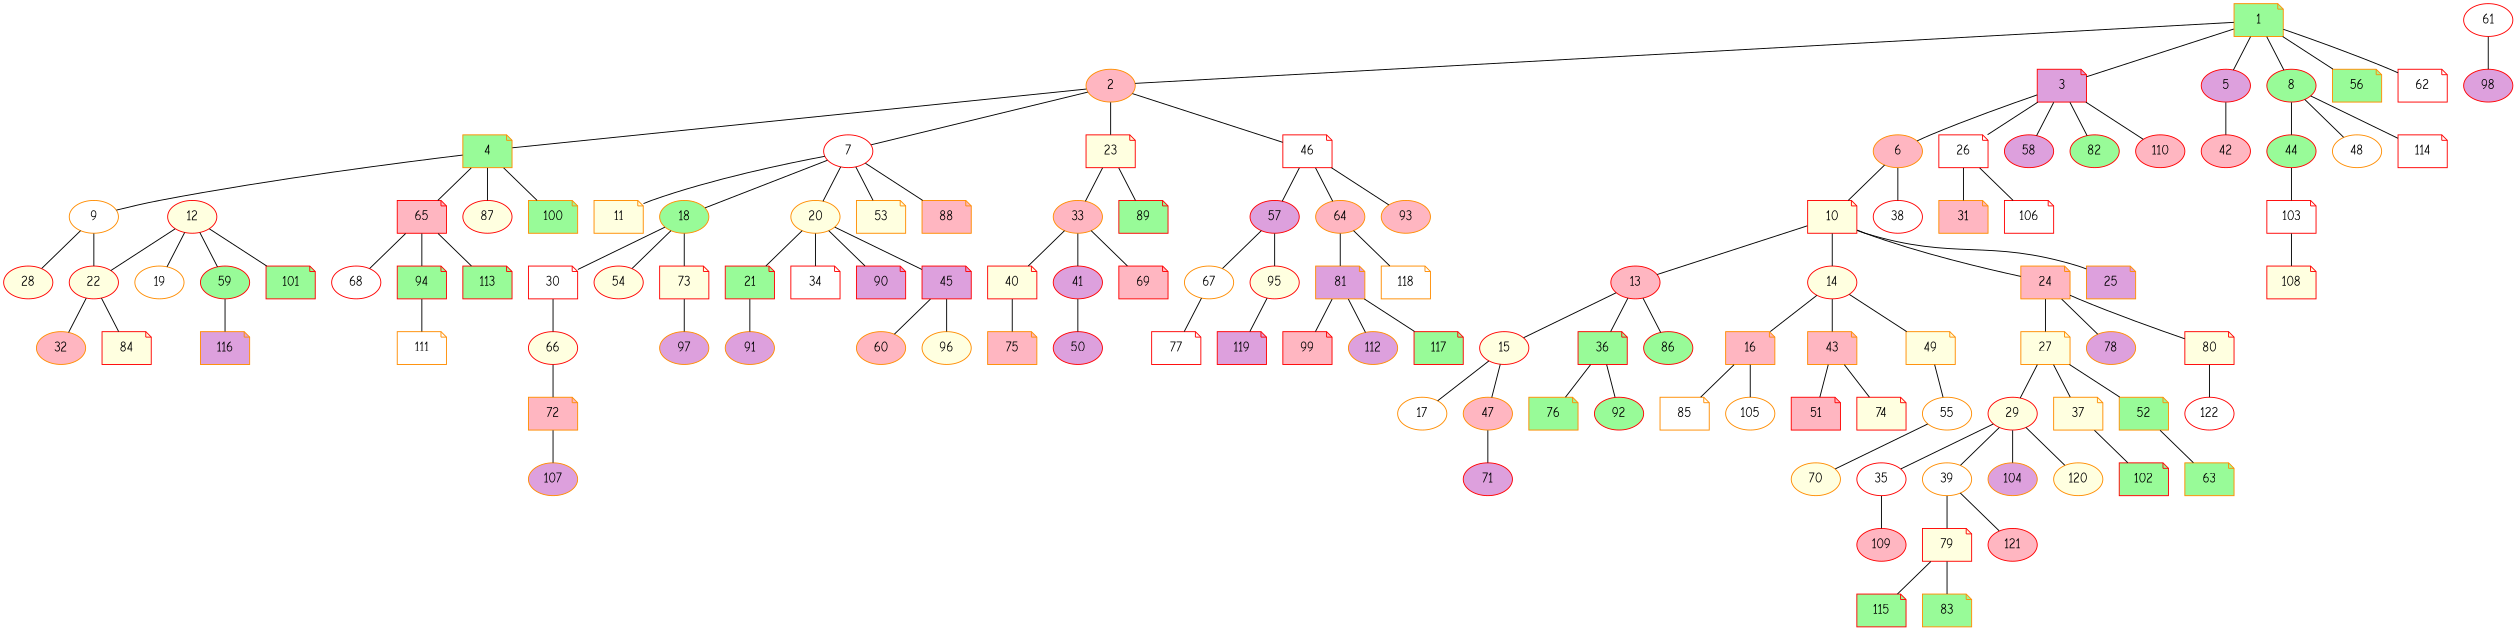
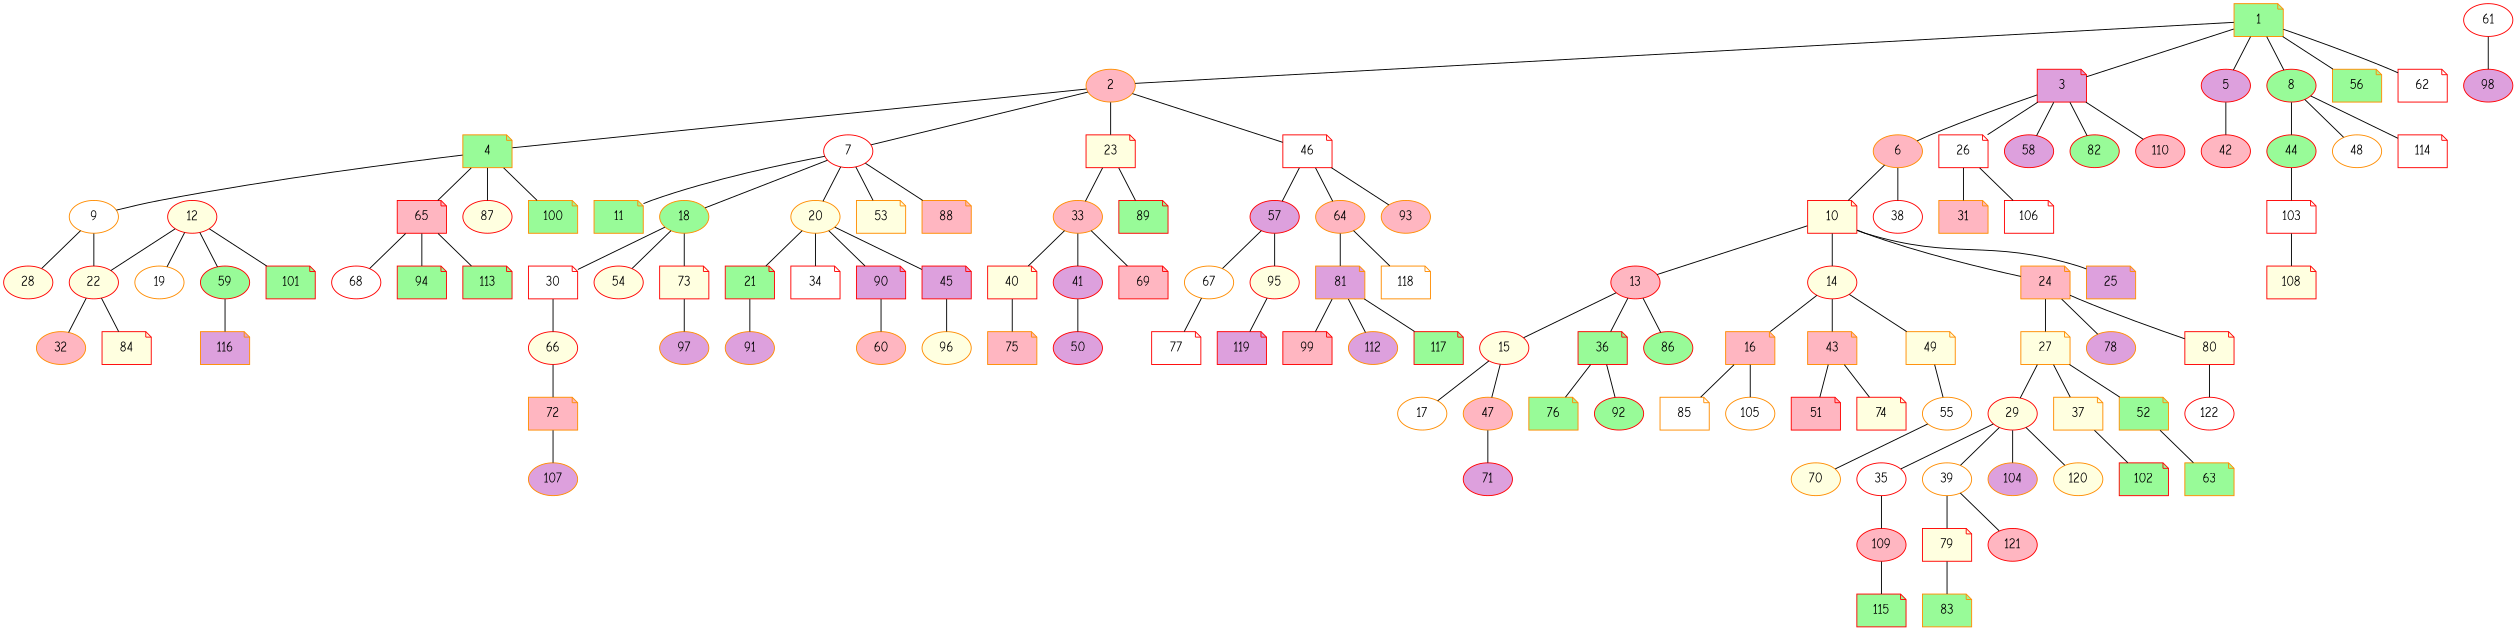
(619, 217) -> (619, 217)
(912, 317) -> (881, 315)
(422, 348) -> none
(1914, 578) -> (1881, 578)
